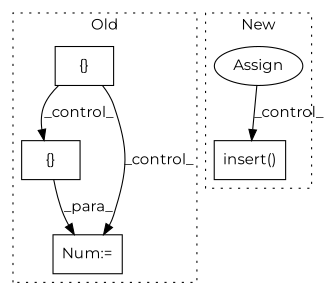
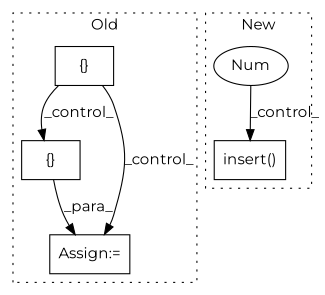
(259, 66) -> (251, 66)
(88, 254) -> (90, 254)
